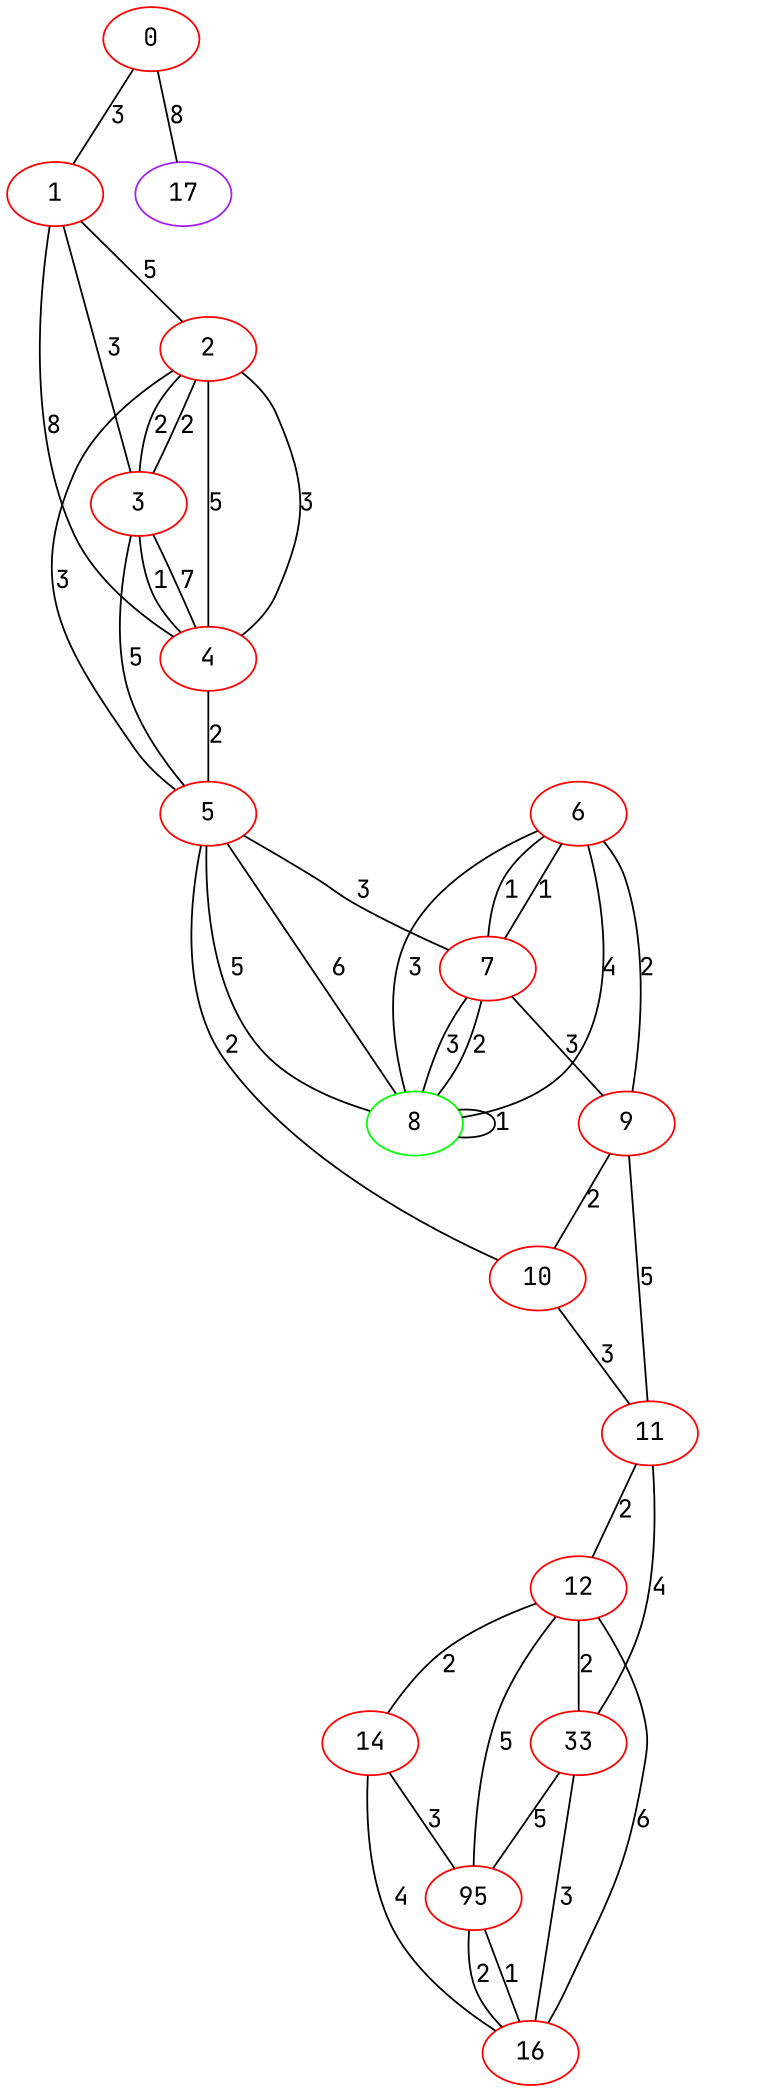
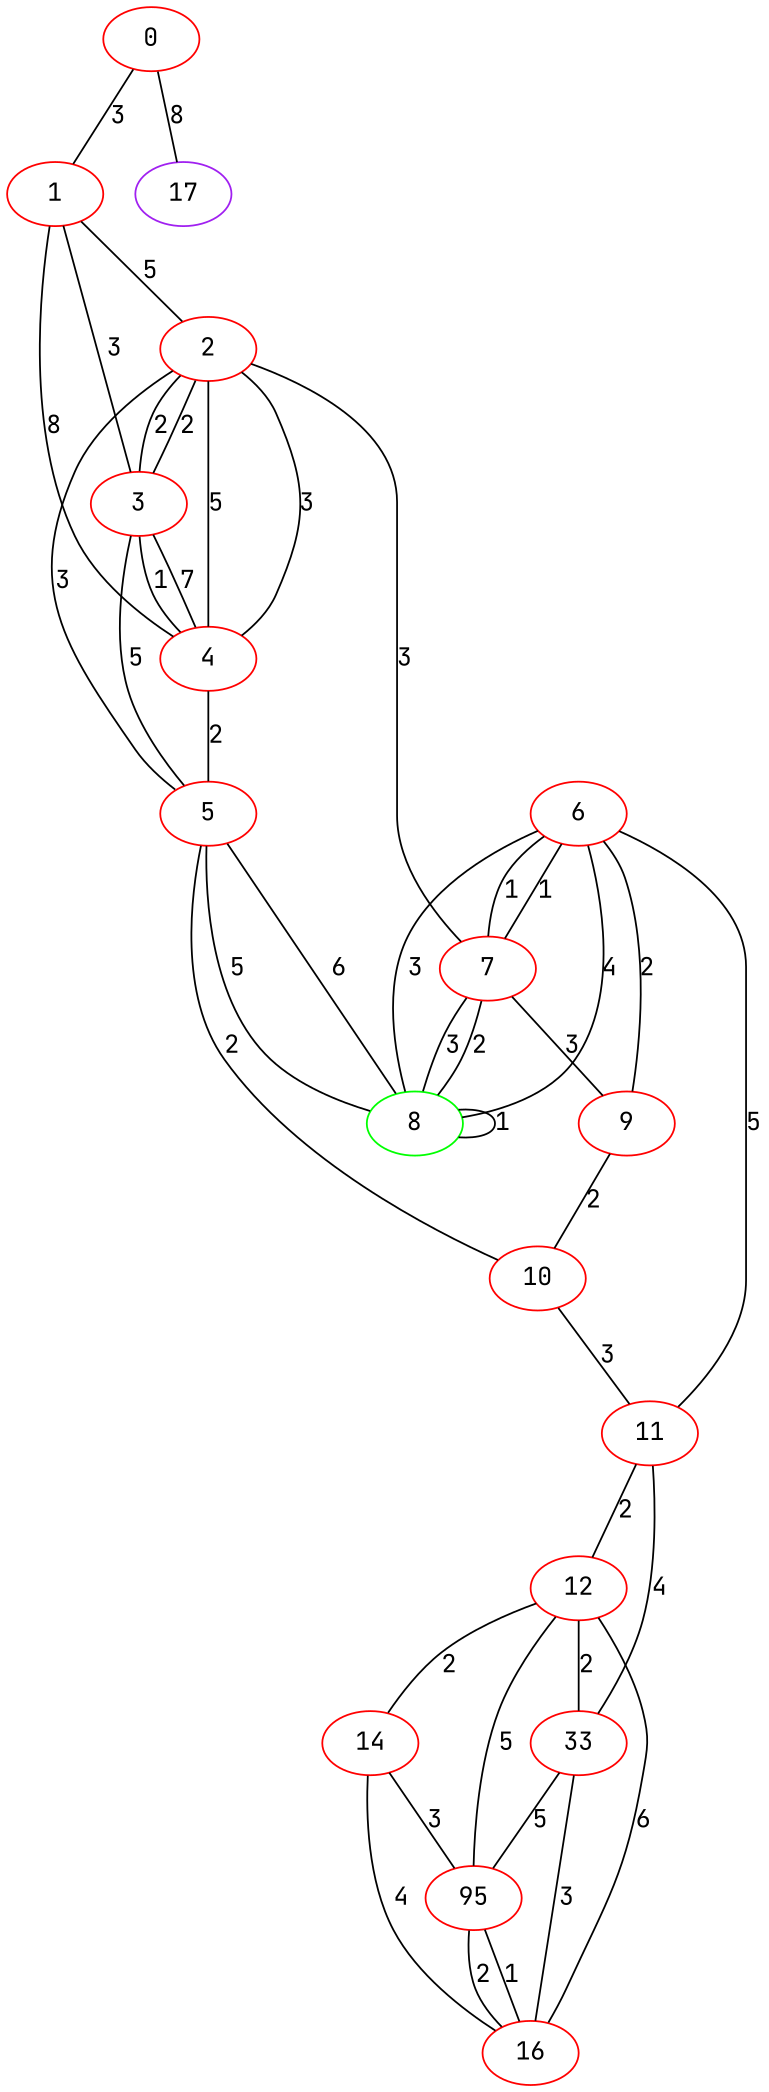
(344, 897) -> (397, 625)
(638, 1279) -> (746, 1099)
